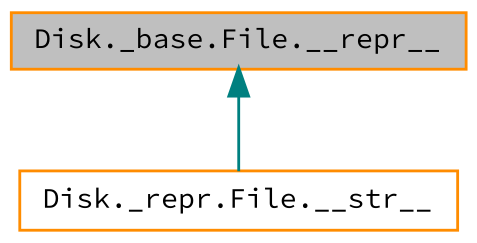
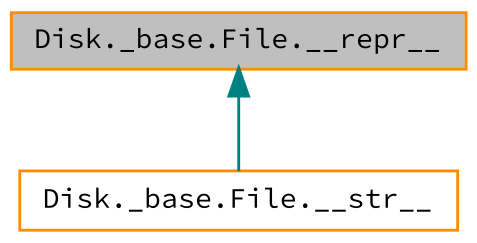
(239, 201) -> (239, 201)
